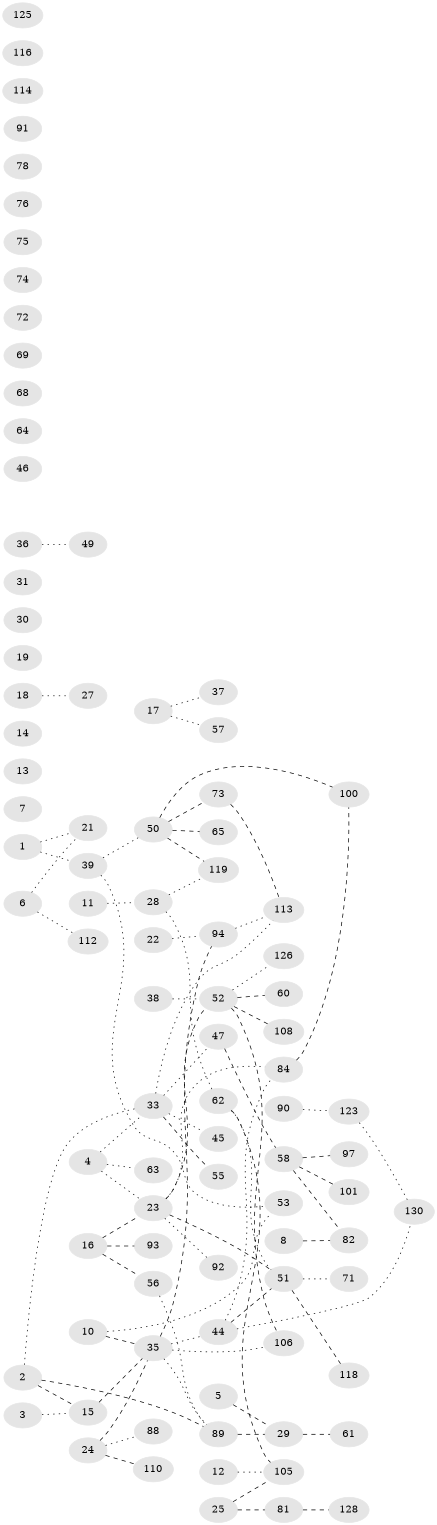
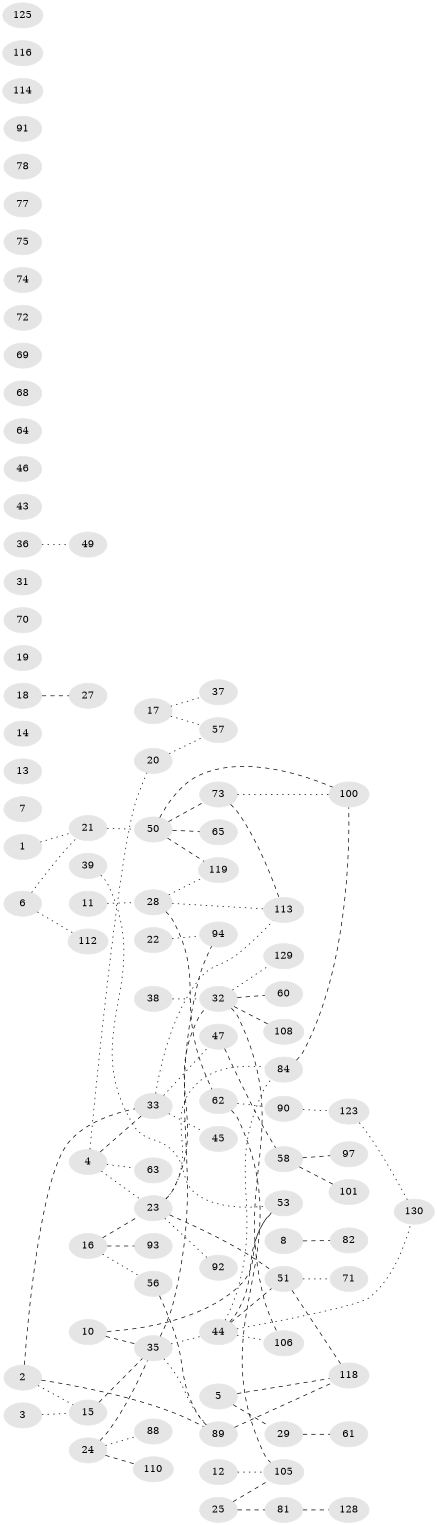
(23, 204) -> (23, 204)
none -> (23, 507)
(23, 620) -> (23, 620)
(56, 696) -> (56, 696)
none -> (153, 761)
none -> (283, 794)
(121, 848) -> (121, 829)
(54, 856) -> none
(251, 922) -> (218, 906)
(284, 956) -> (284, 956)
(190, 981) -> (190, 981)
(219, 999) -> (219, 999)
(121, 1134) -> (121, 1134)
(219, 1177) -> none
(251, 1190) -> (246, 1104)
(316, 1200) -> none
(44, 1214) -> (44, 1214)
(121, 1265) -> (121, 1265)
none -> (245, 1293)
(215, 1303) -> (215, 1303)
(218, 1352) -> (251, 1338)
(181, 1361) -> (181, 1361)
none -> (283, 1386)
(56, 1395) -> (56, 1395)
(251, 1434) -> (283, 1405)
